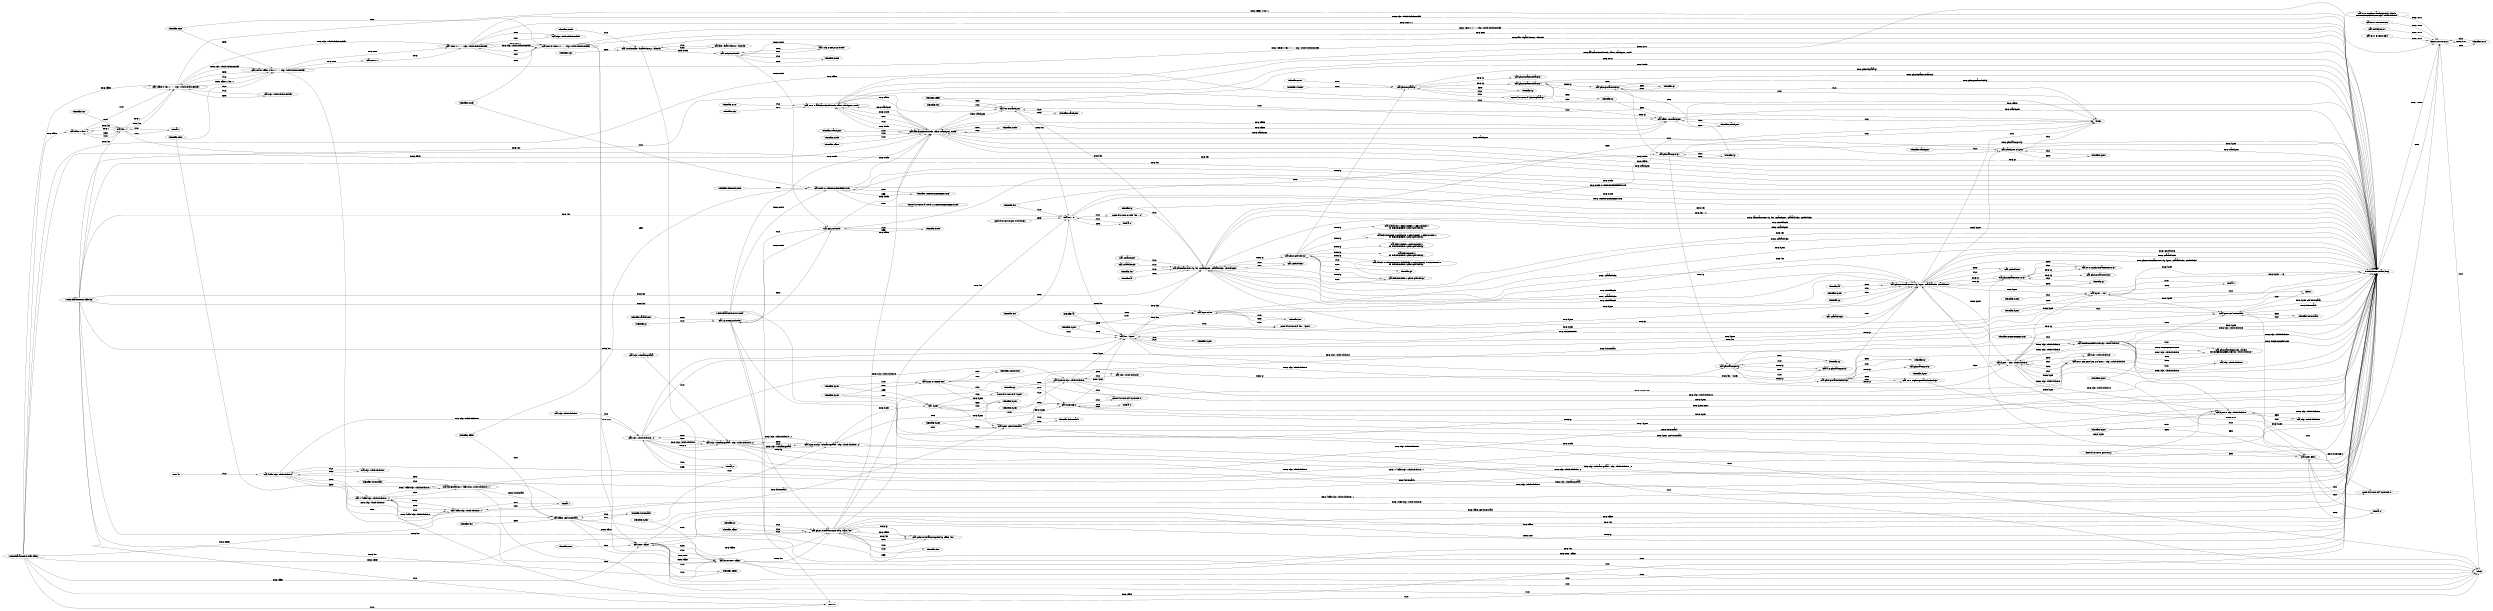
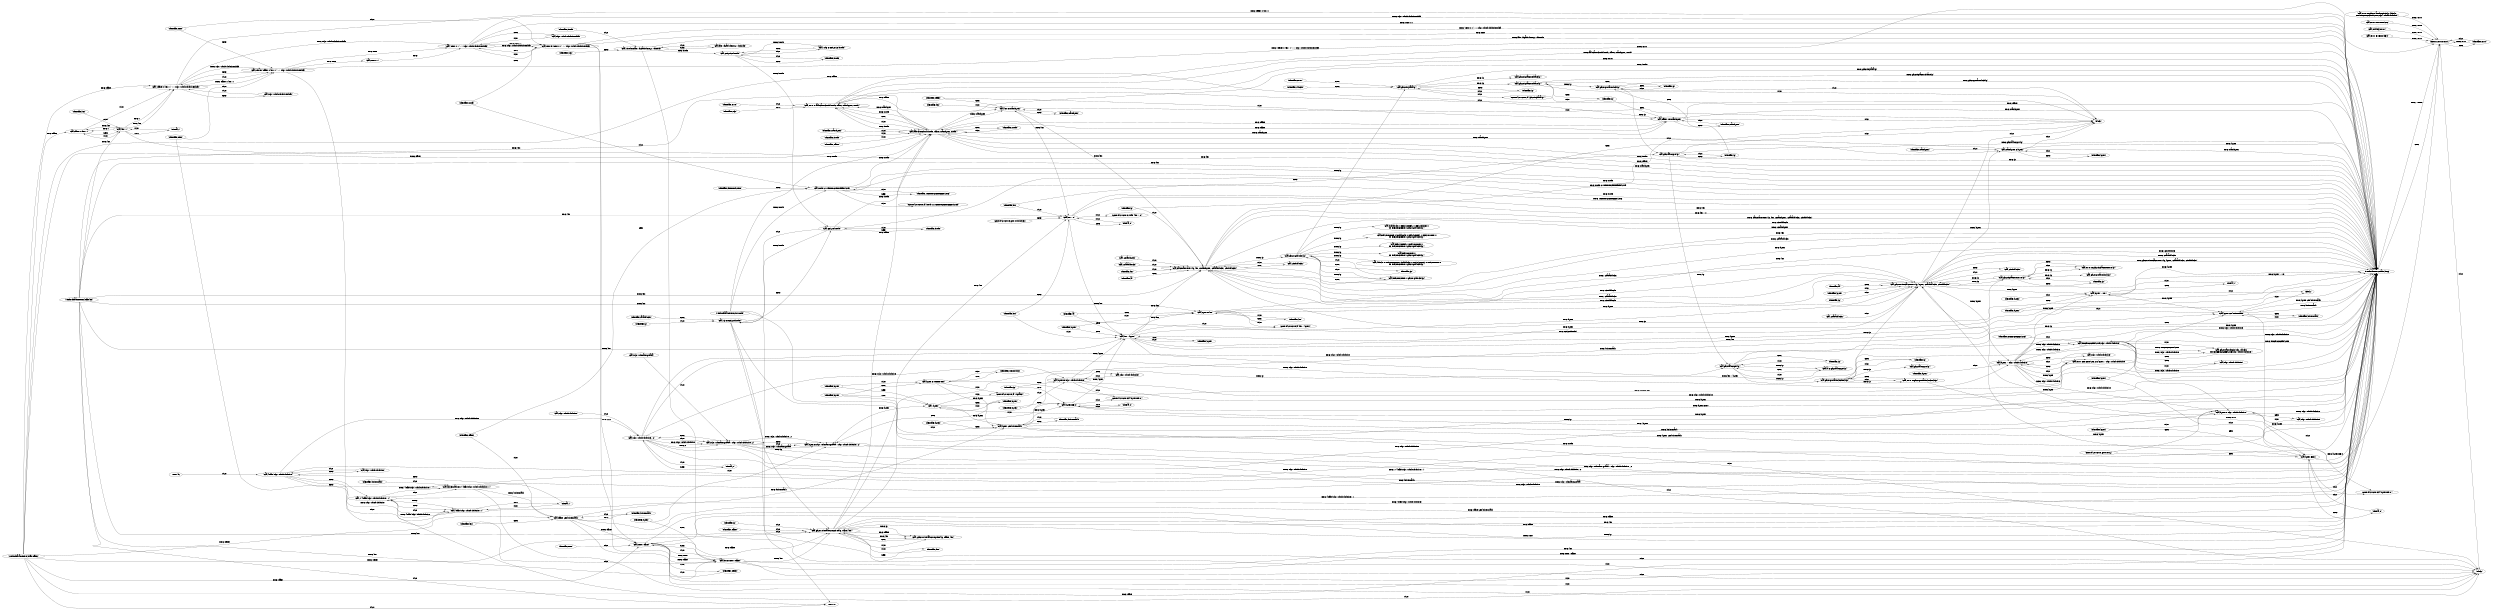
(1010, 394) -> (1010, 394)
